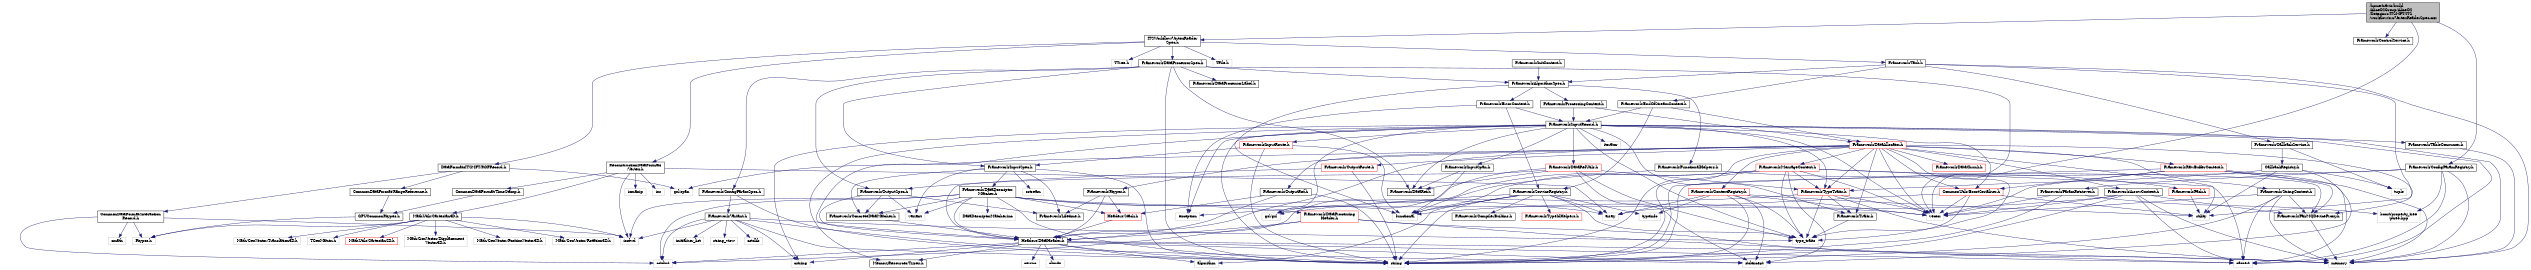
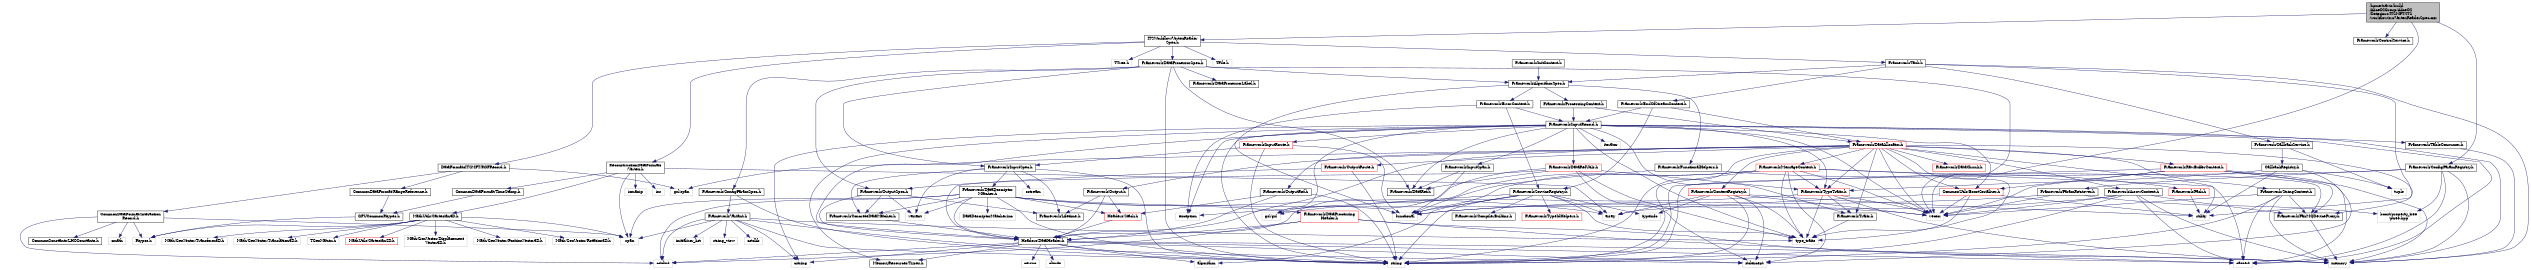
(1106, 192) -> (1106, 192)
none -> (65, 241)
none -> (195, 241)
(630, 241) -> (630, 241)
(1756, 252) -> (1714, 203)
